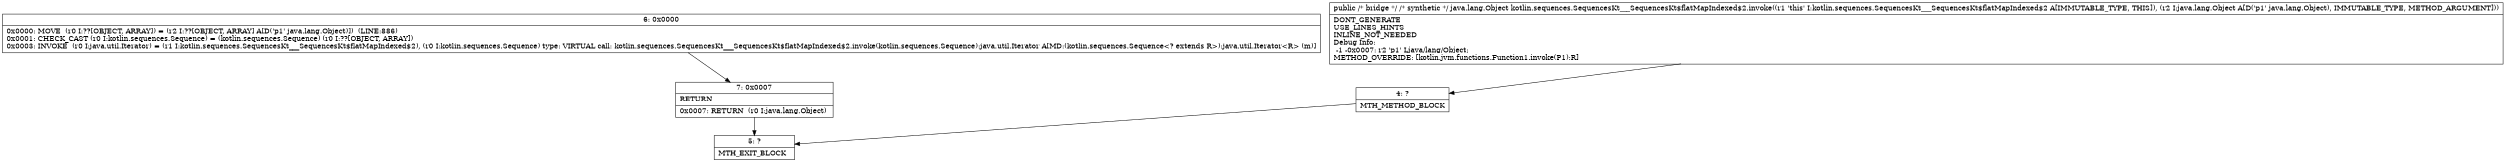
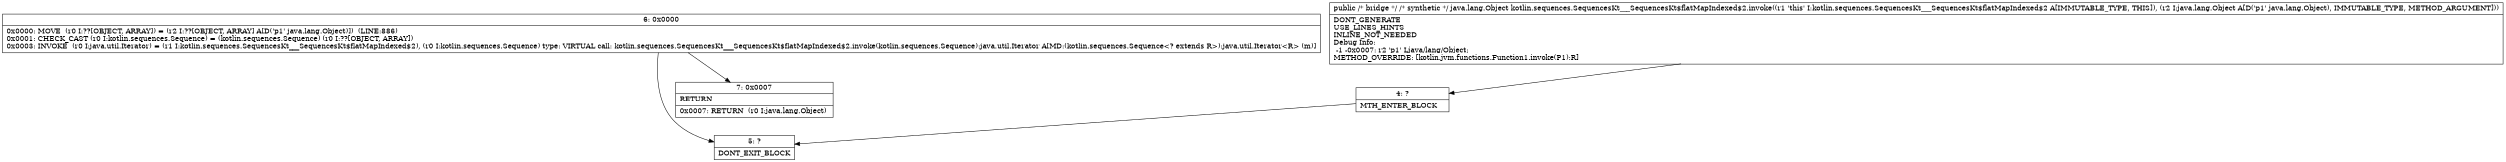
(1402, 106) -> (1399, 106)
(754, 124) -> (665, 108)
(752, 153) -> (754, 153)
